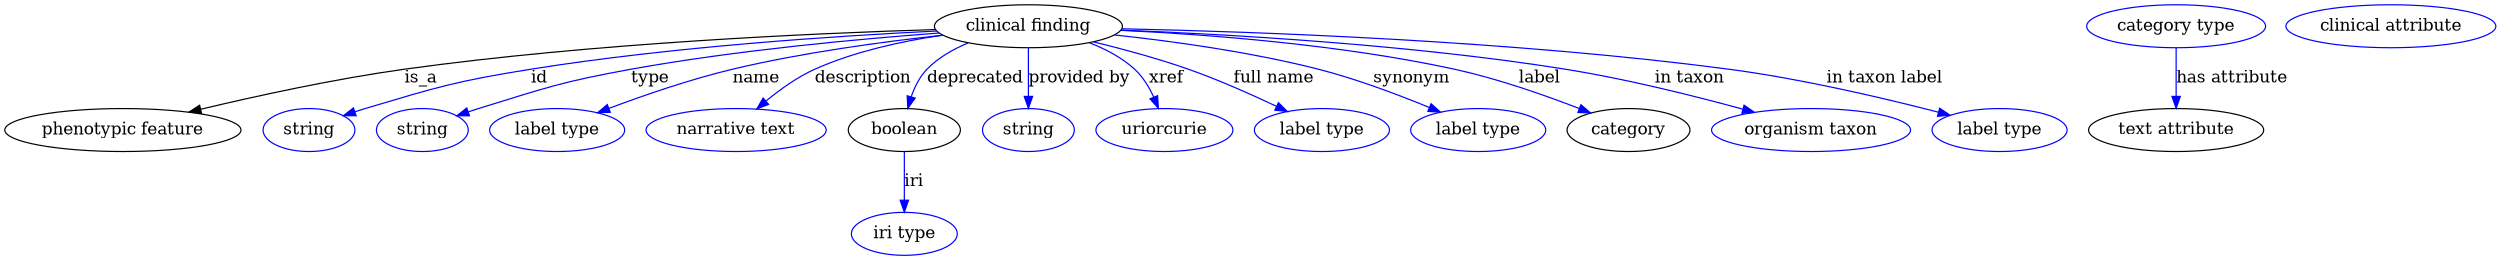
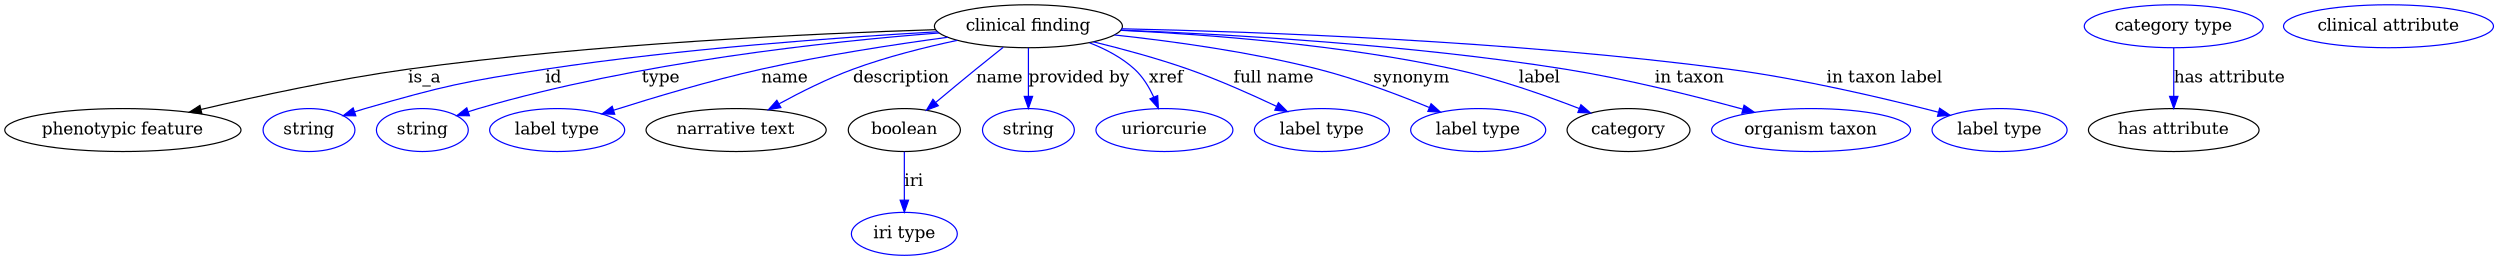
(975, 78) -> (1000, 78)
(736, 130) -> (736, 130)
(2176, 130) -> (2174, 130)
